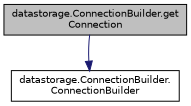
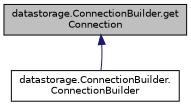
(89, 48) -> (102, 58)
